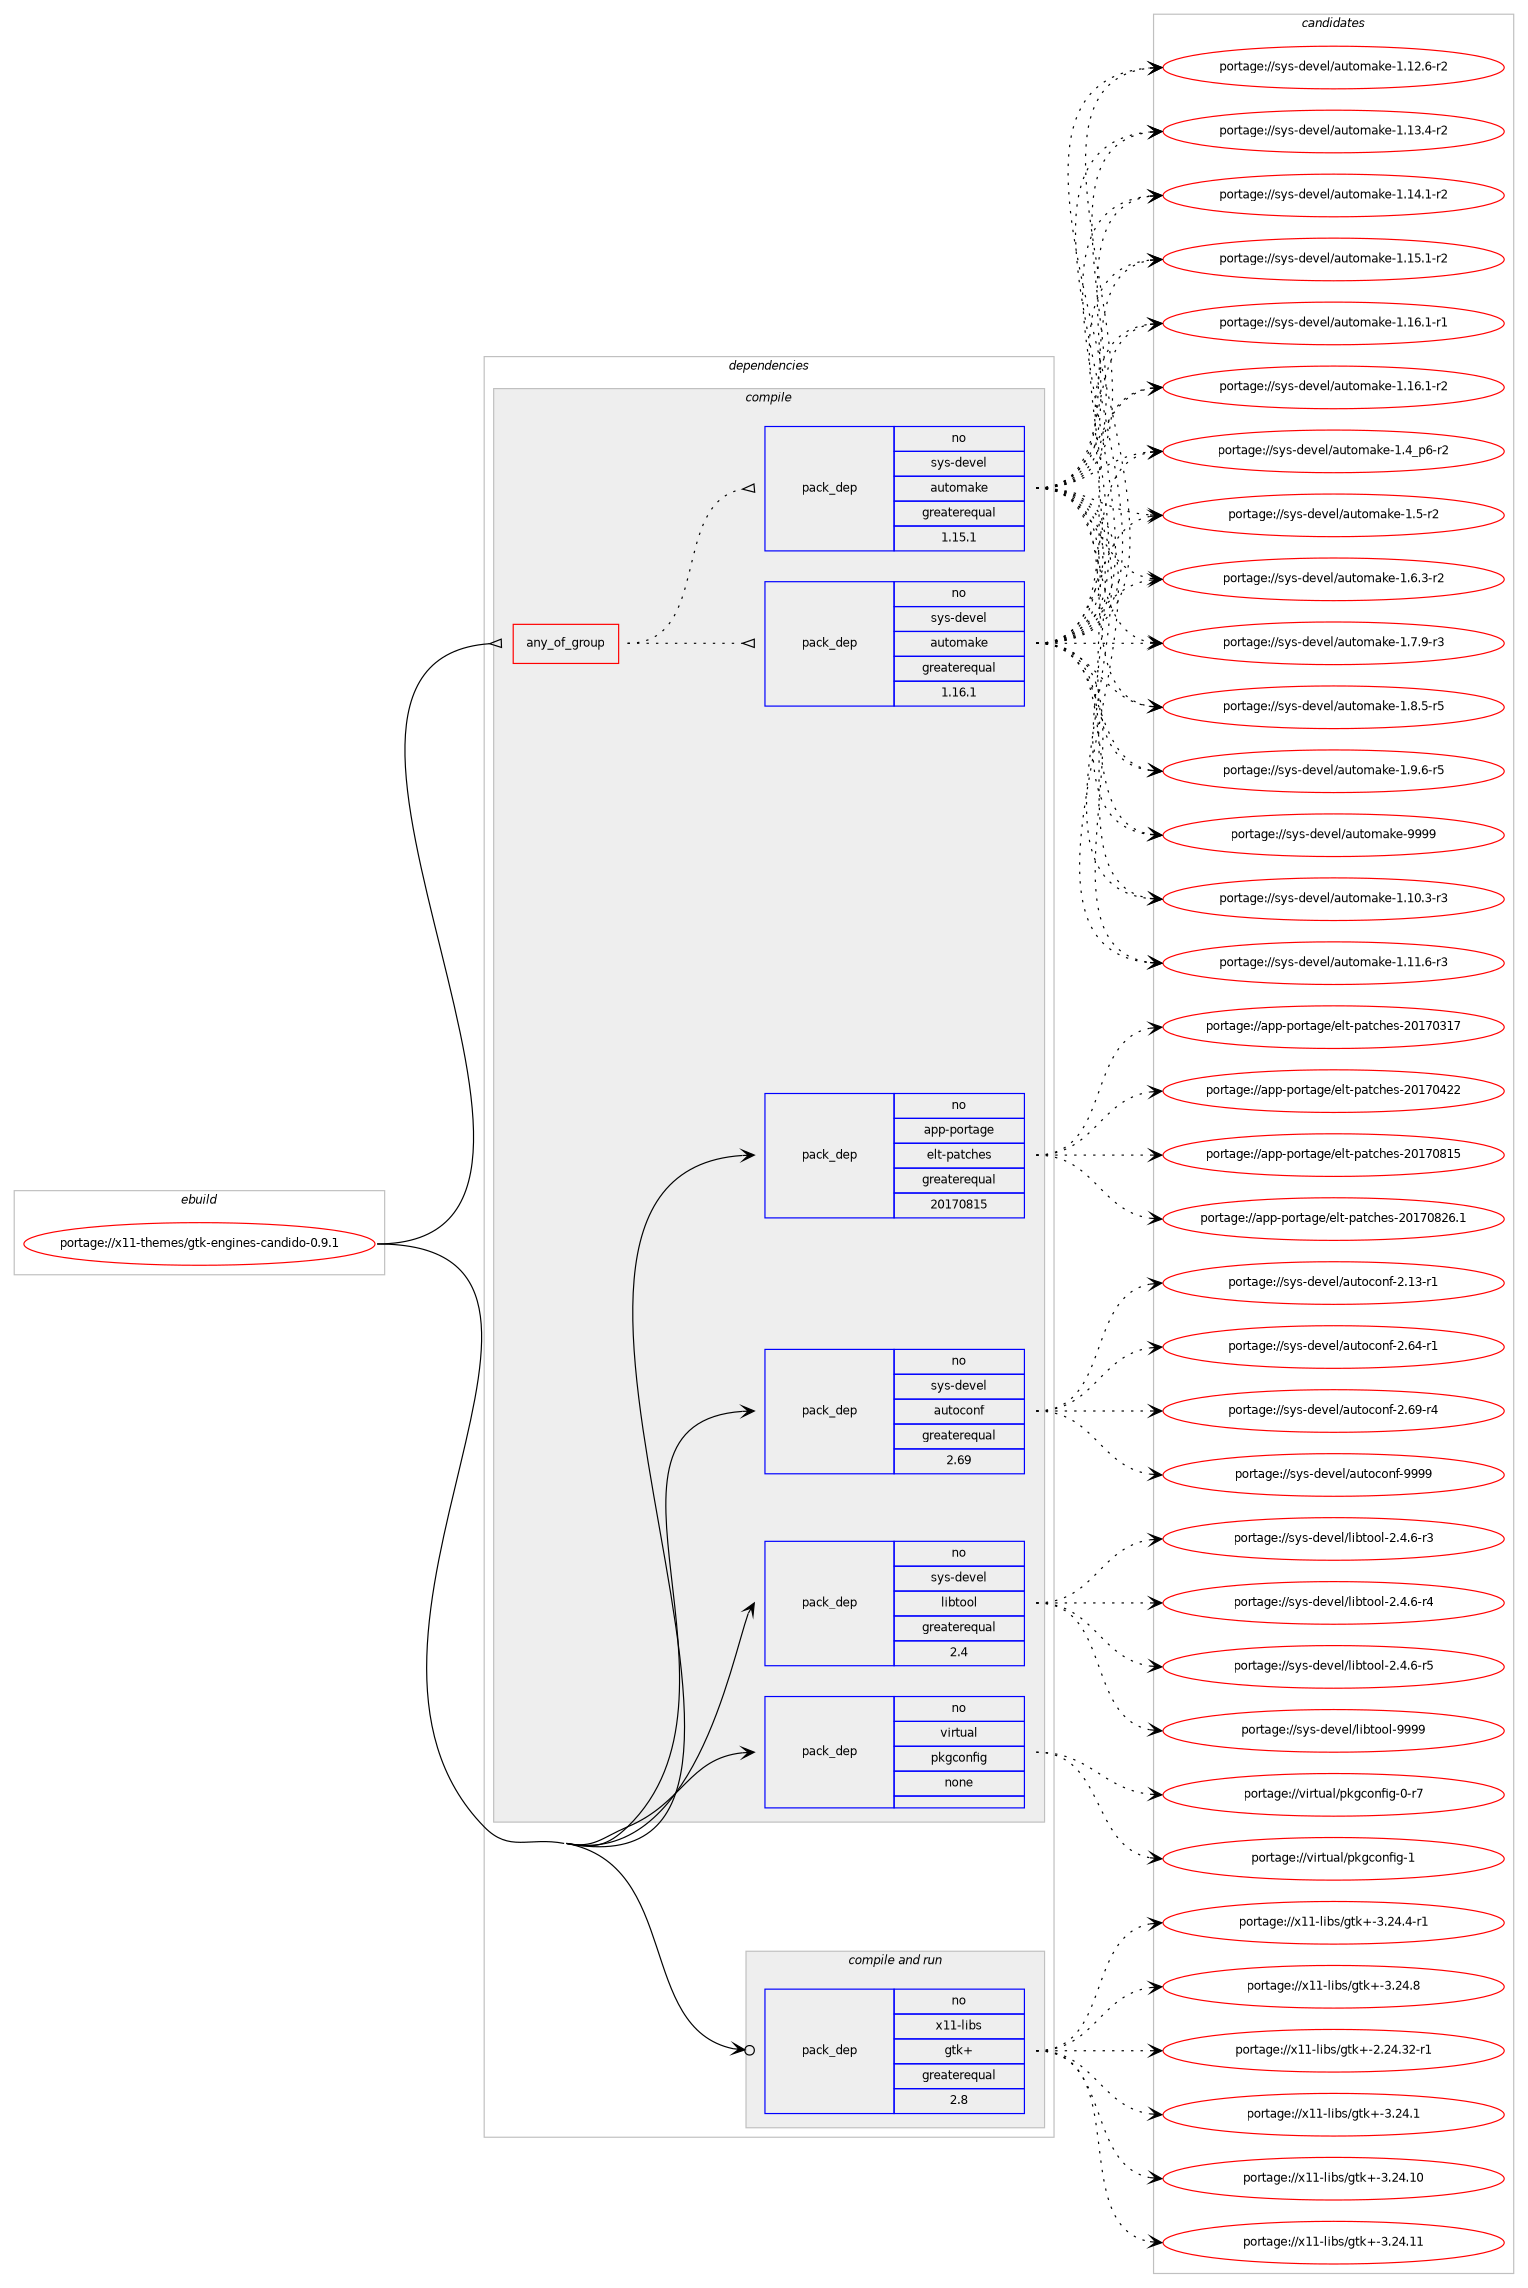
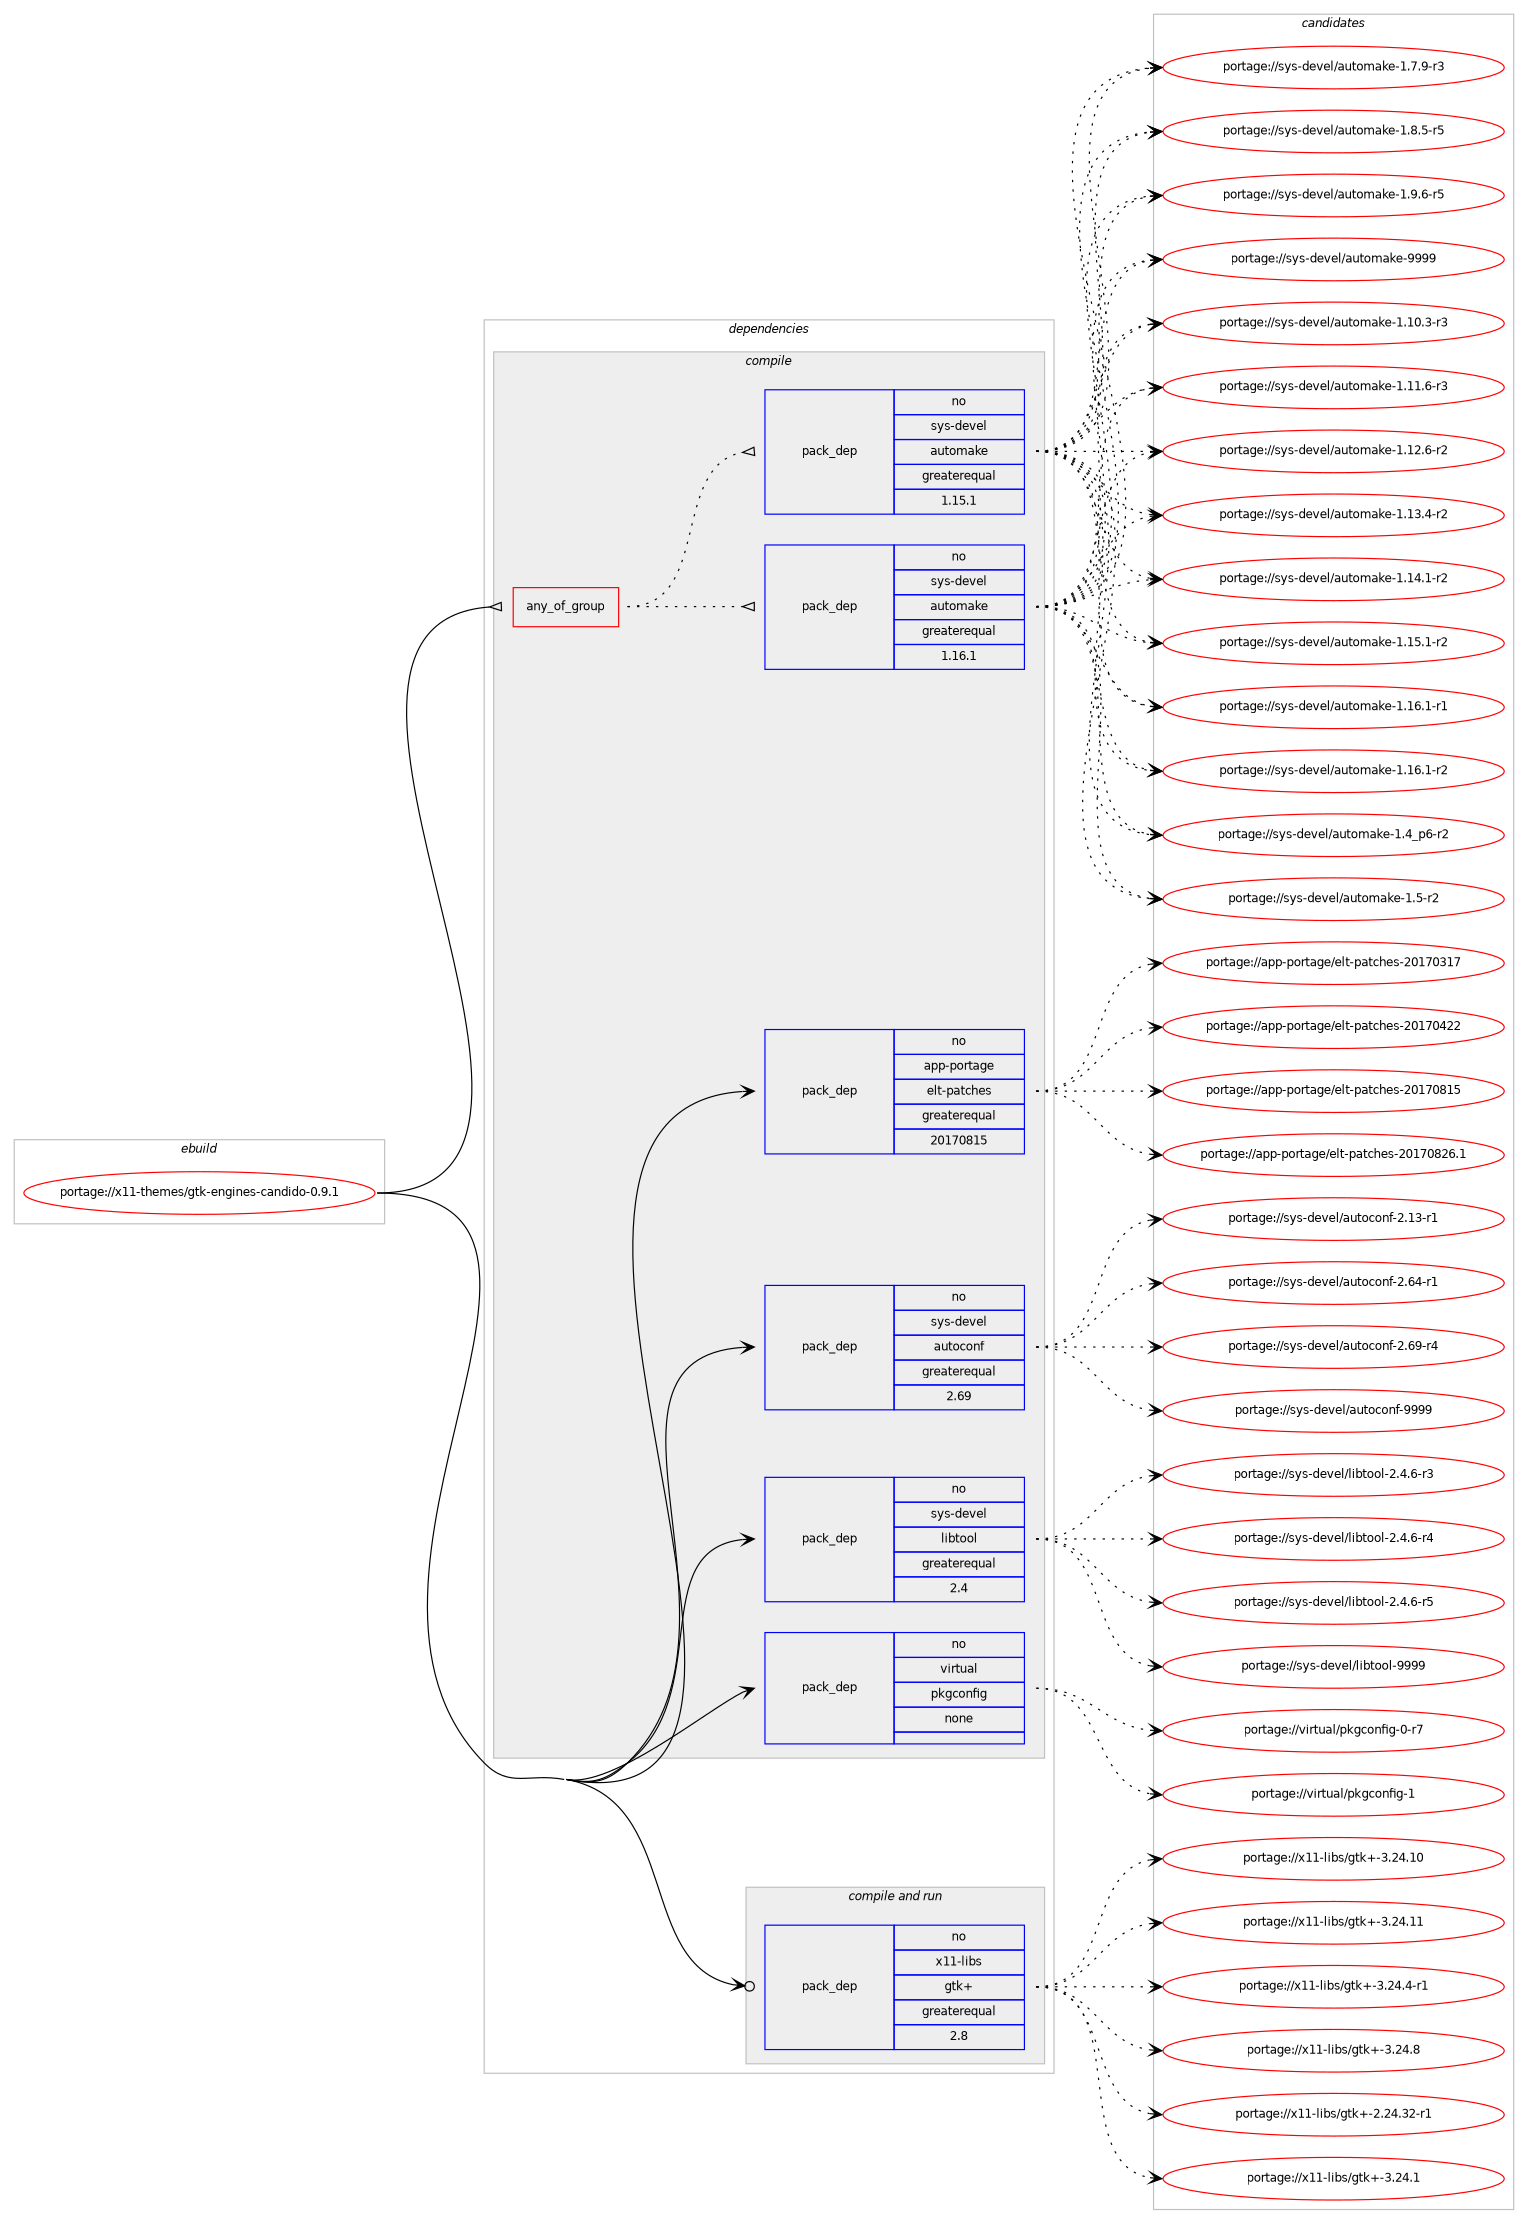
(1334, 579) -> none
